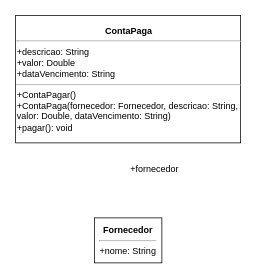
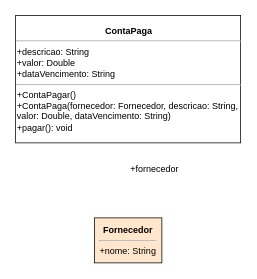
(128, 240) -> (128, 240)
